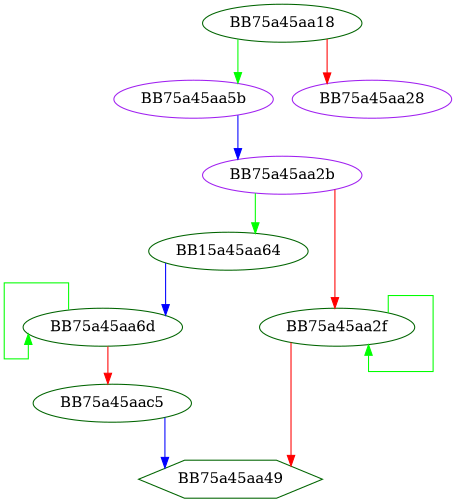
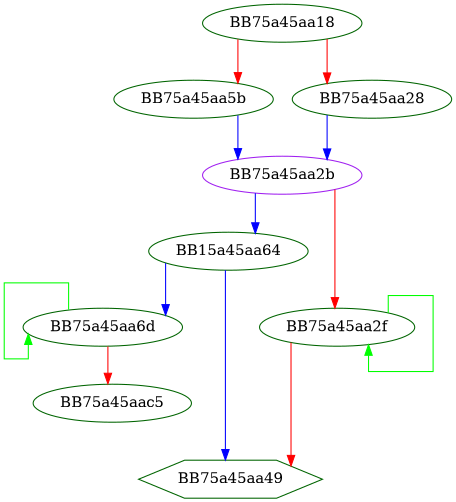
(238, 56) -> (238, 56)
(194, 99) -> (194, 99)
(372, 99) -> (372, 99)
none -> (327, 132)
(255, 208) -> (255, 208)
(165, 437) -> (225, 360)
